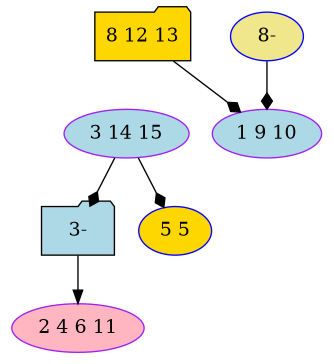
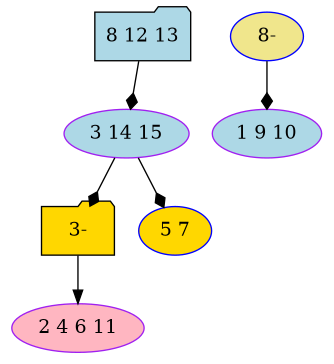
(143, 36) -> (143, 36)
(200, 82) -> (136, 77)
(78, 231) -> (78, 231)
(175, 231) -> (175, 231)
